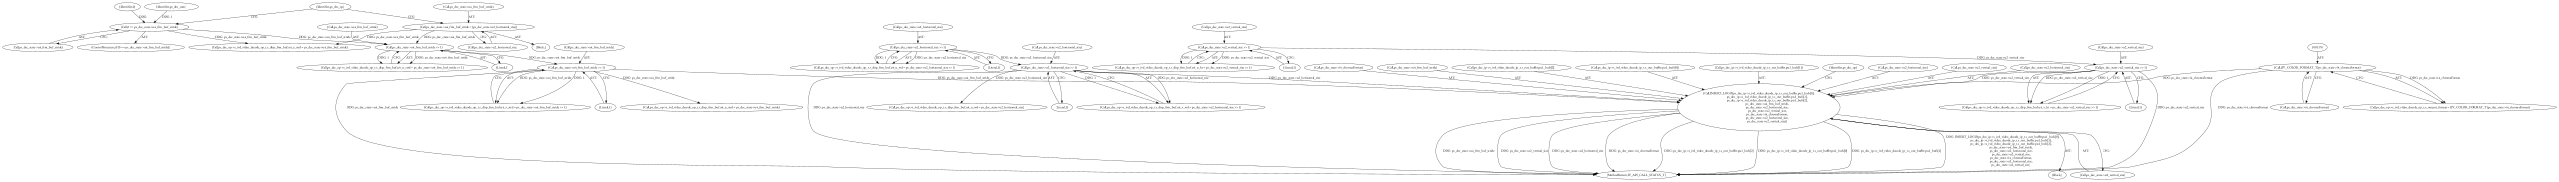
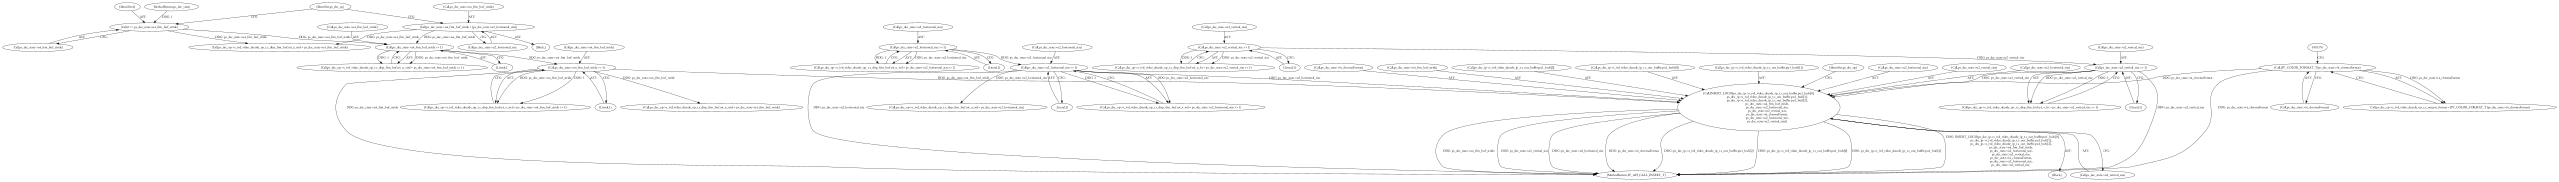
(172, 7) -> (172, 7)
(144, 17) -> (144, 17)
(131, 47) -> none
(2321, 58) -> (2321, 58)
(1636, 175) -> (1636, 175)
